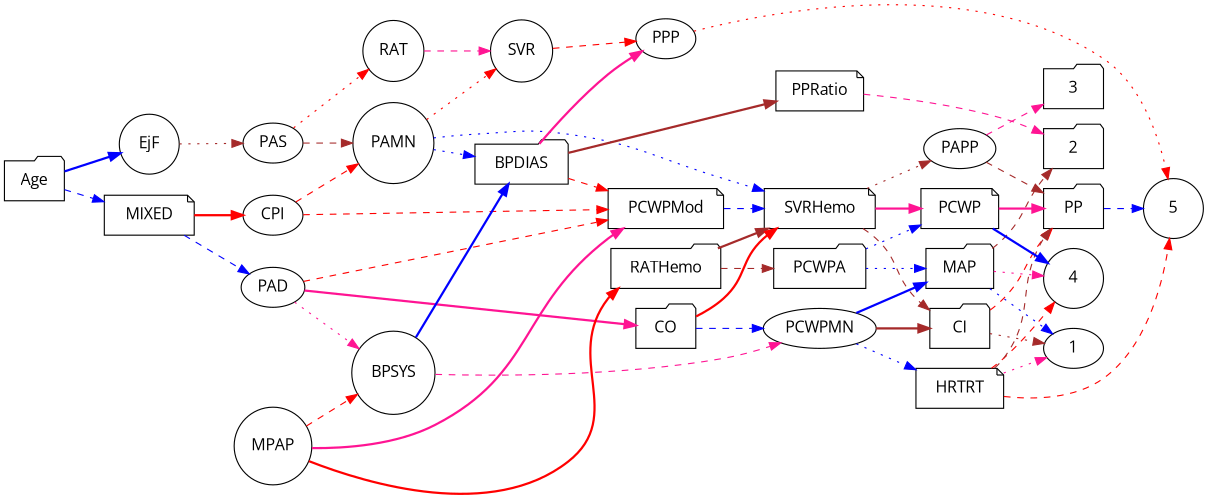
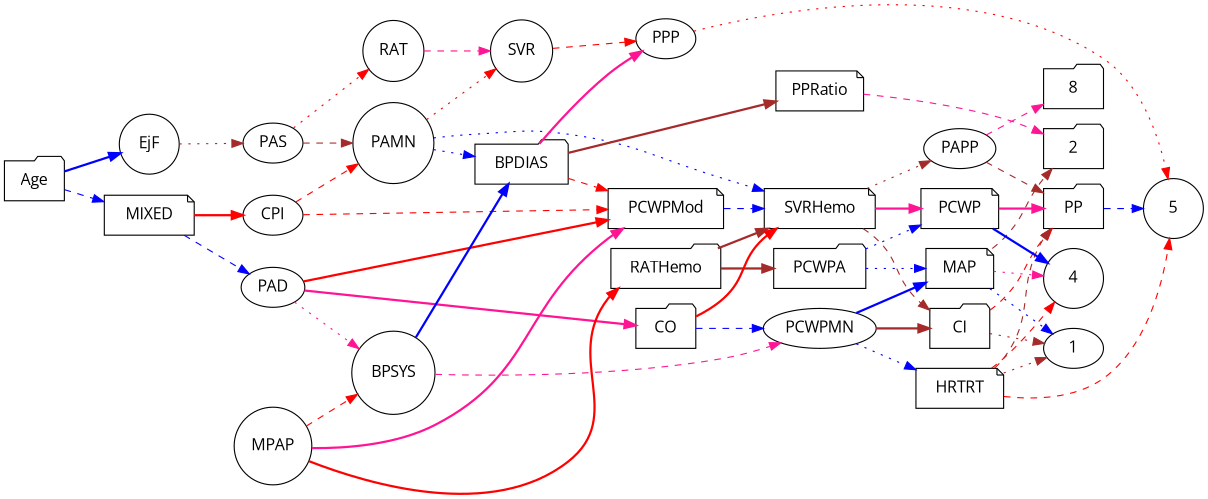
(1074, 89) -> (1074, 89)
(450, 252) -> (450, 252)
(735, 268) -> (735, 268)
(960, 268) -> (960, 268)
(1020, 367) -> (1020, 367)
